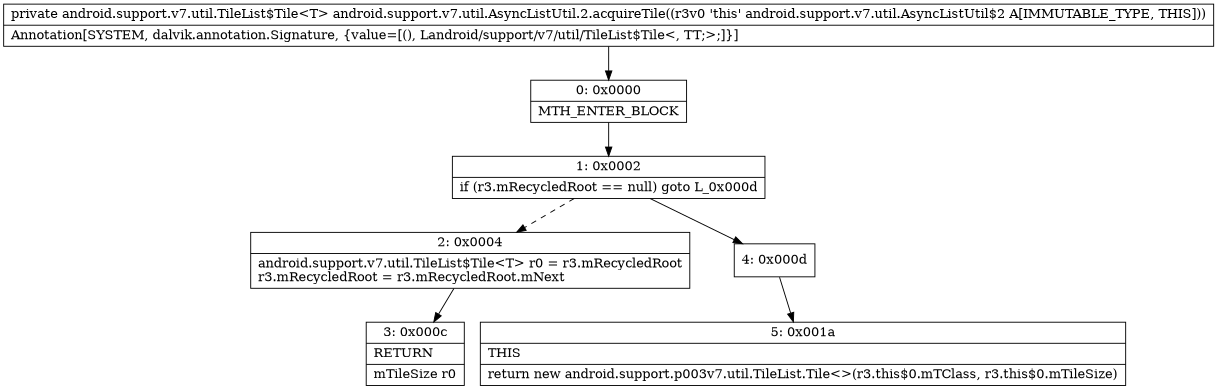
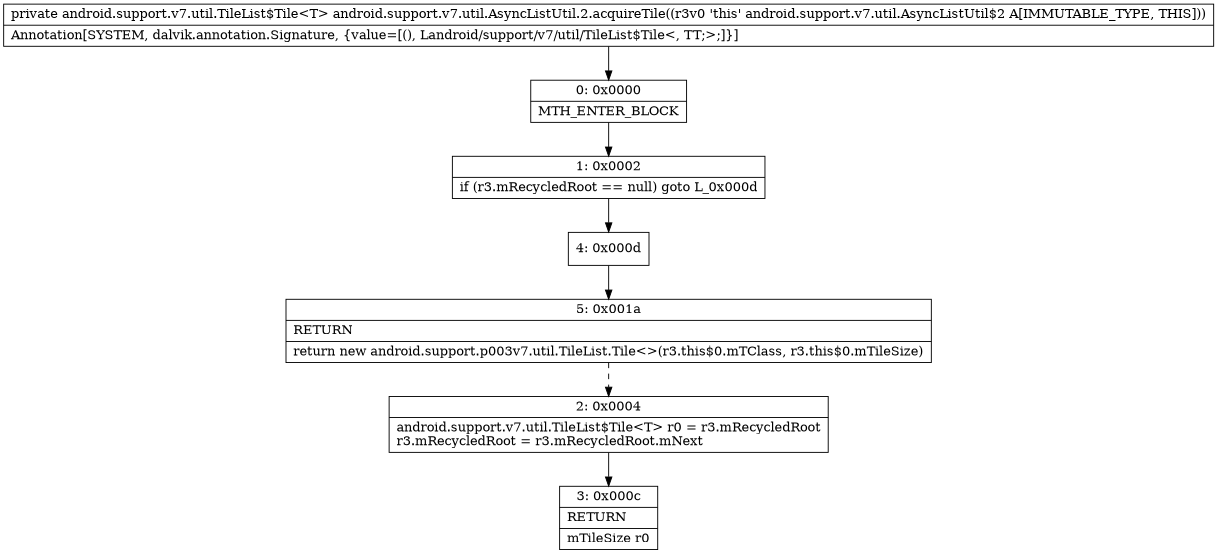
(549, 213) -> (609, 375)
(505, 353) -> (323, 330)
